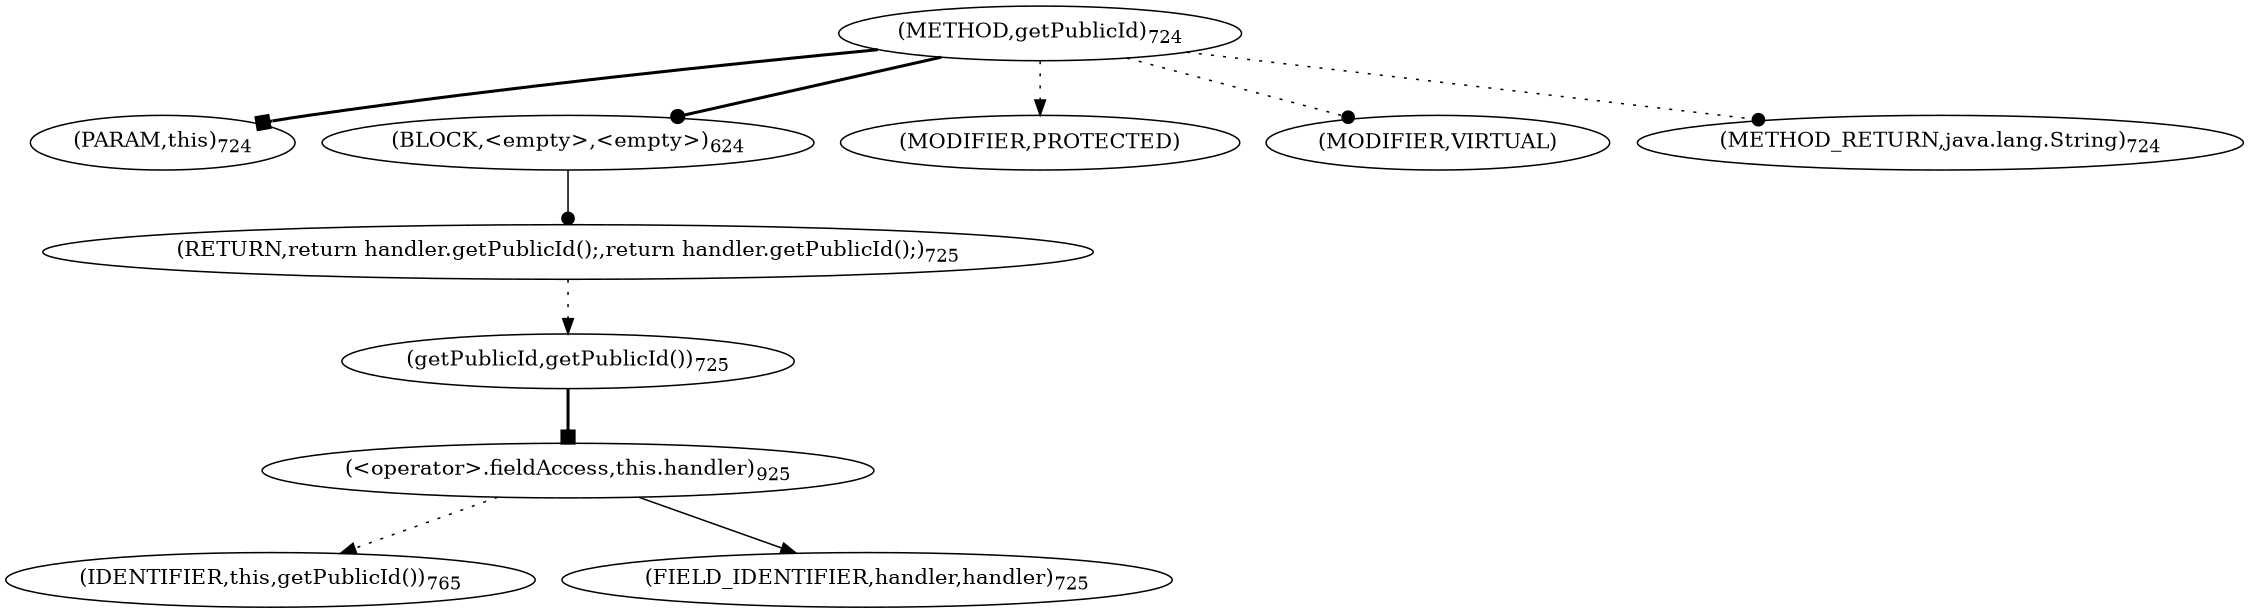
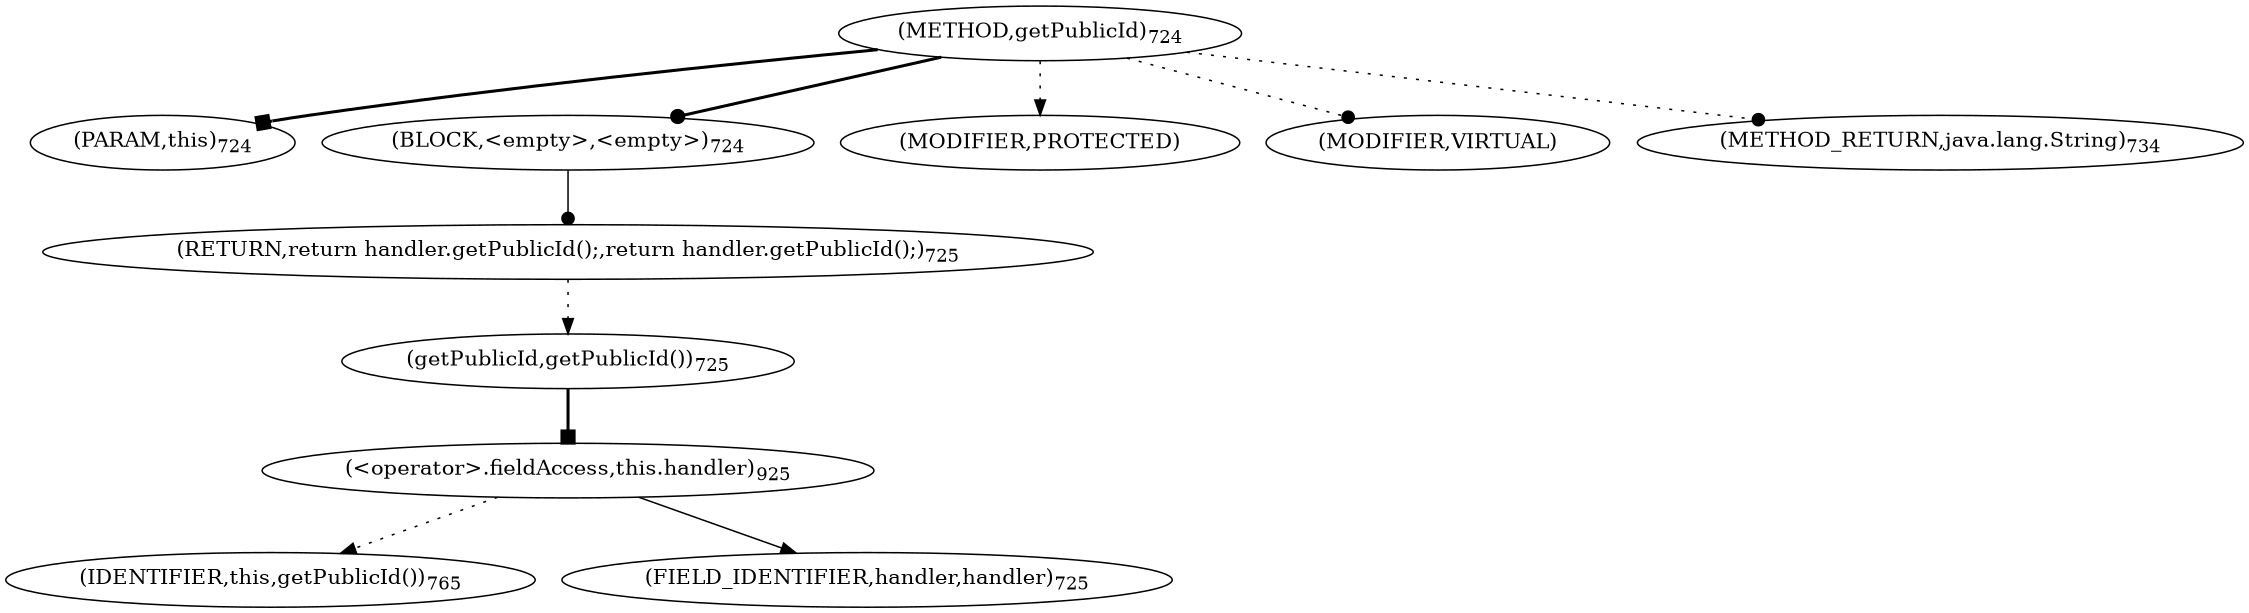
(727, 140) -> (727, 140)
(2144, 140) -> (2144, 140)
